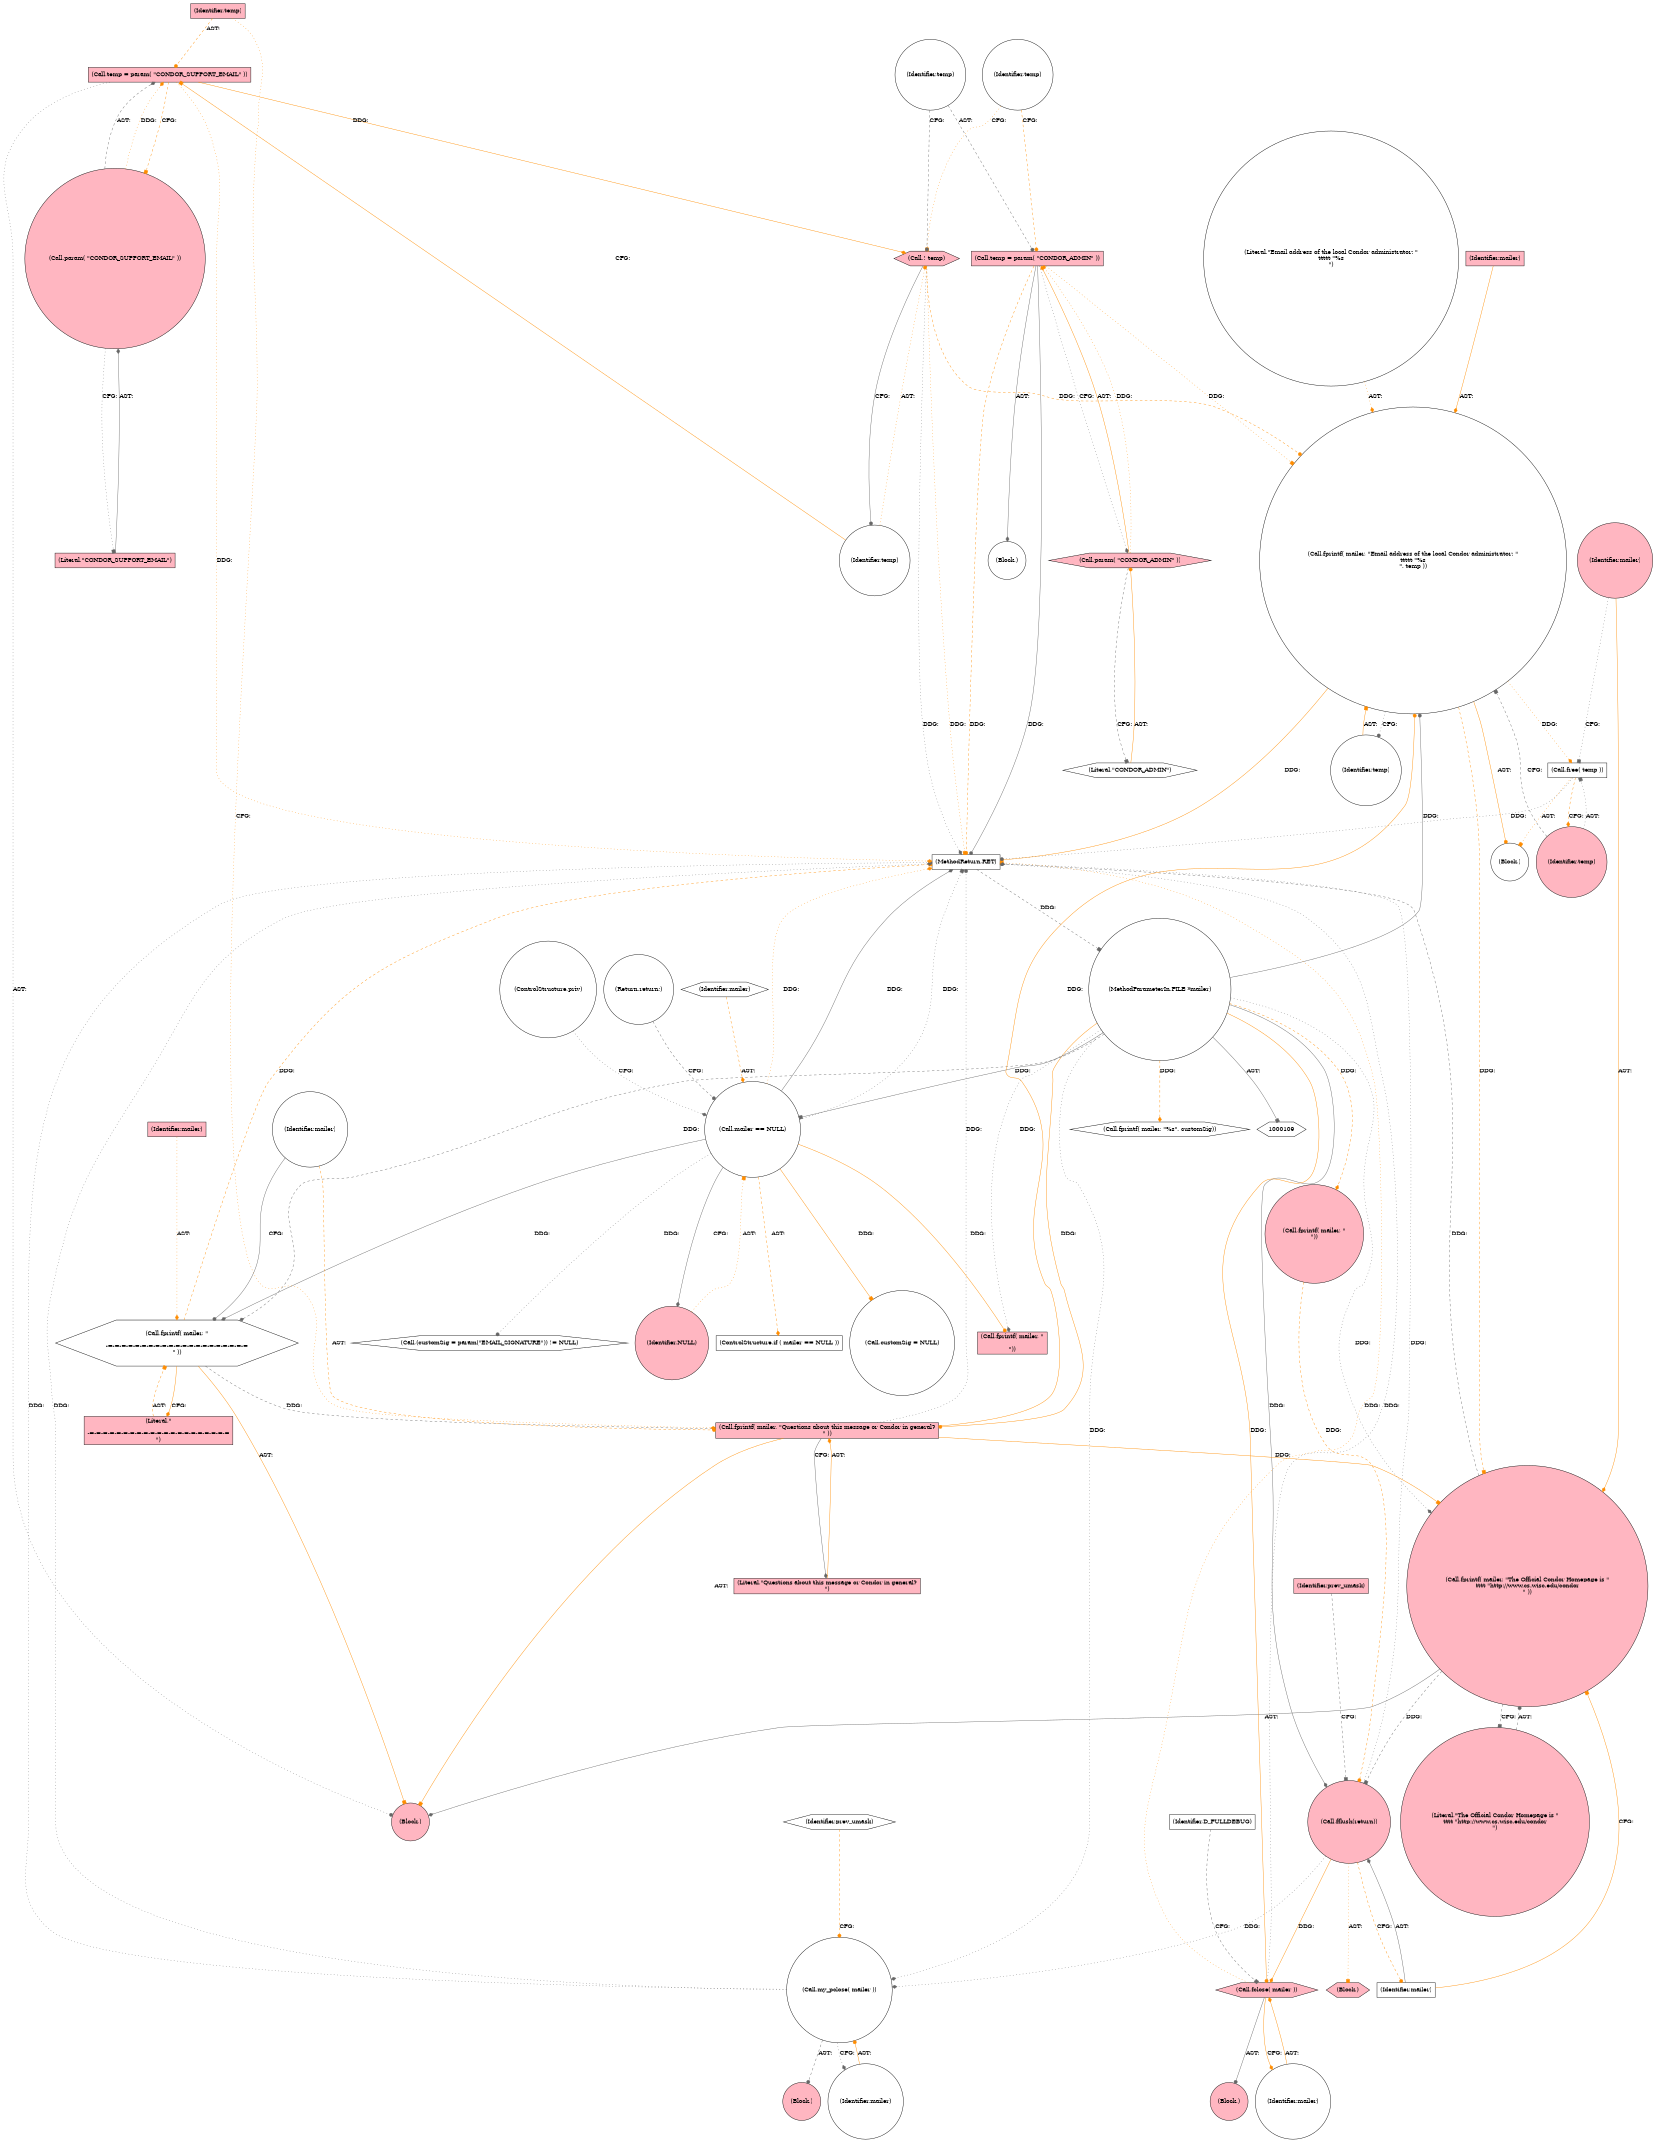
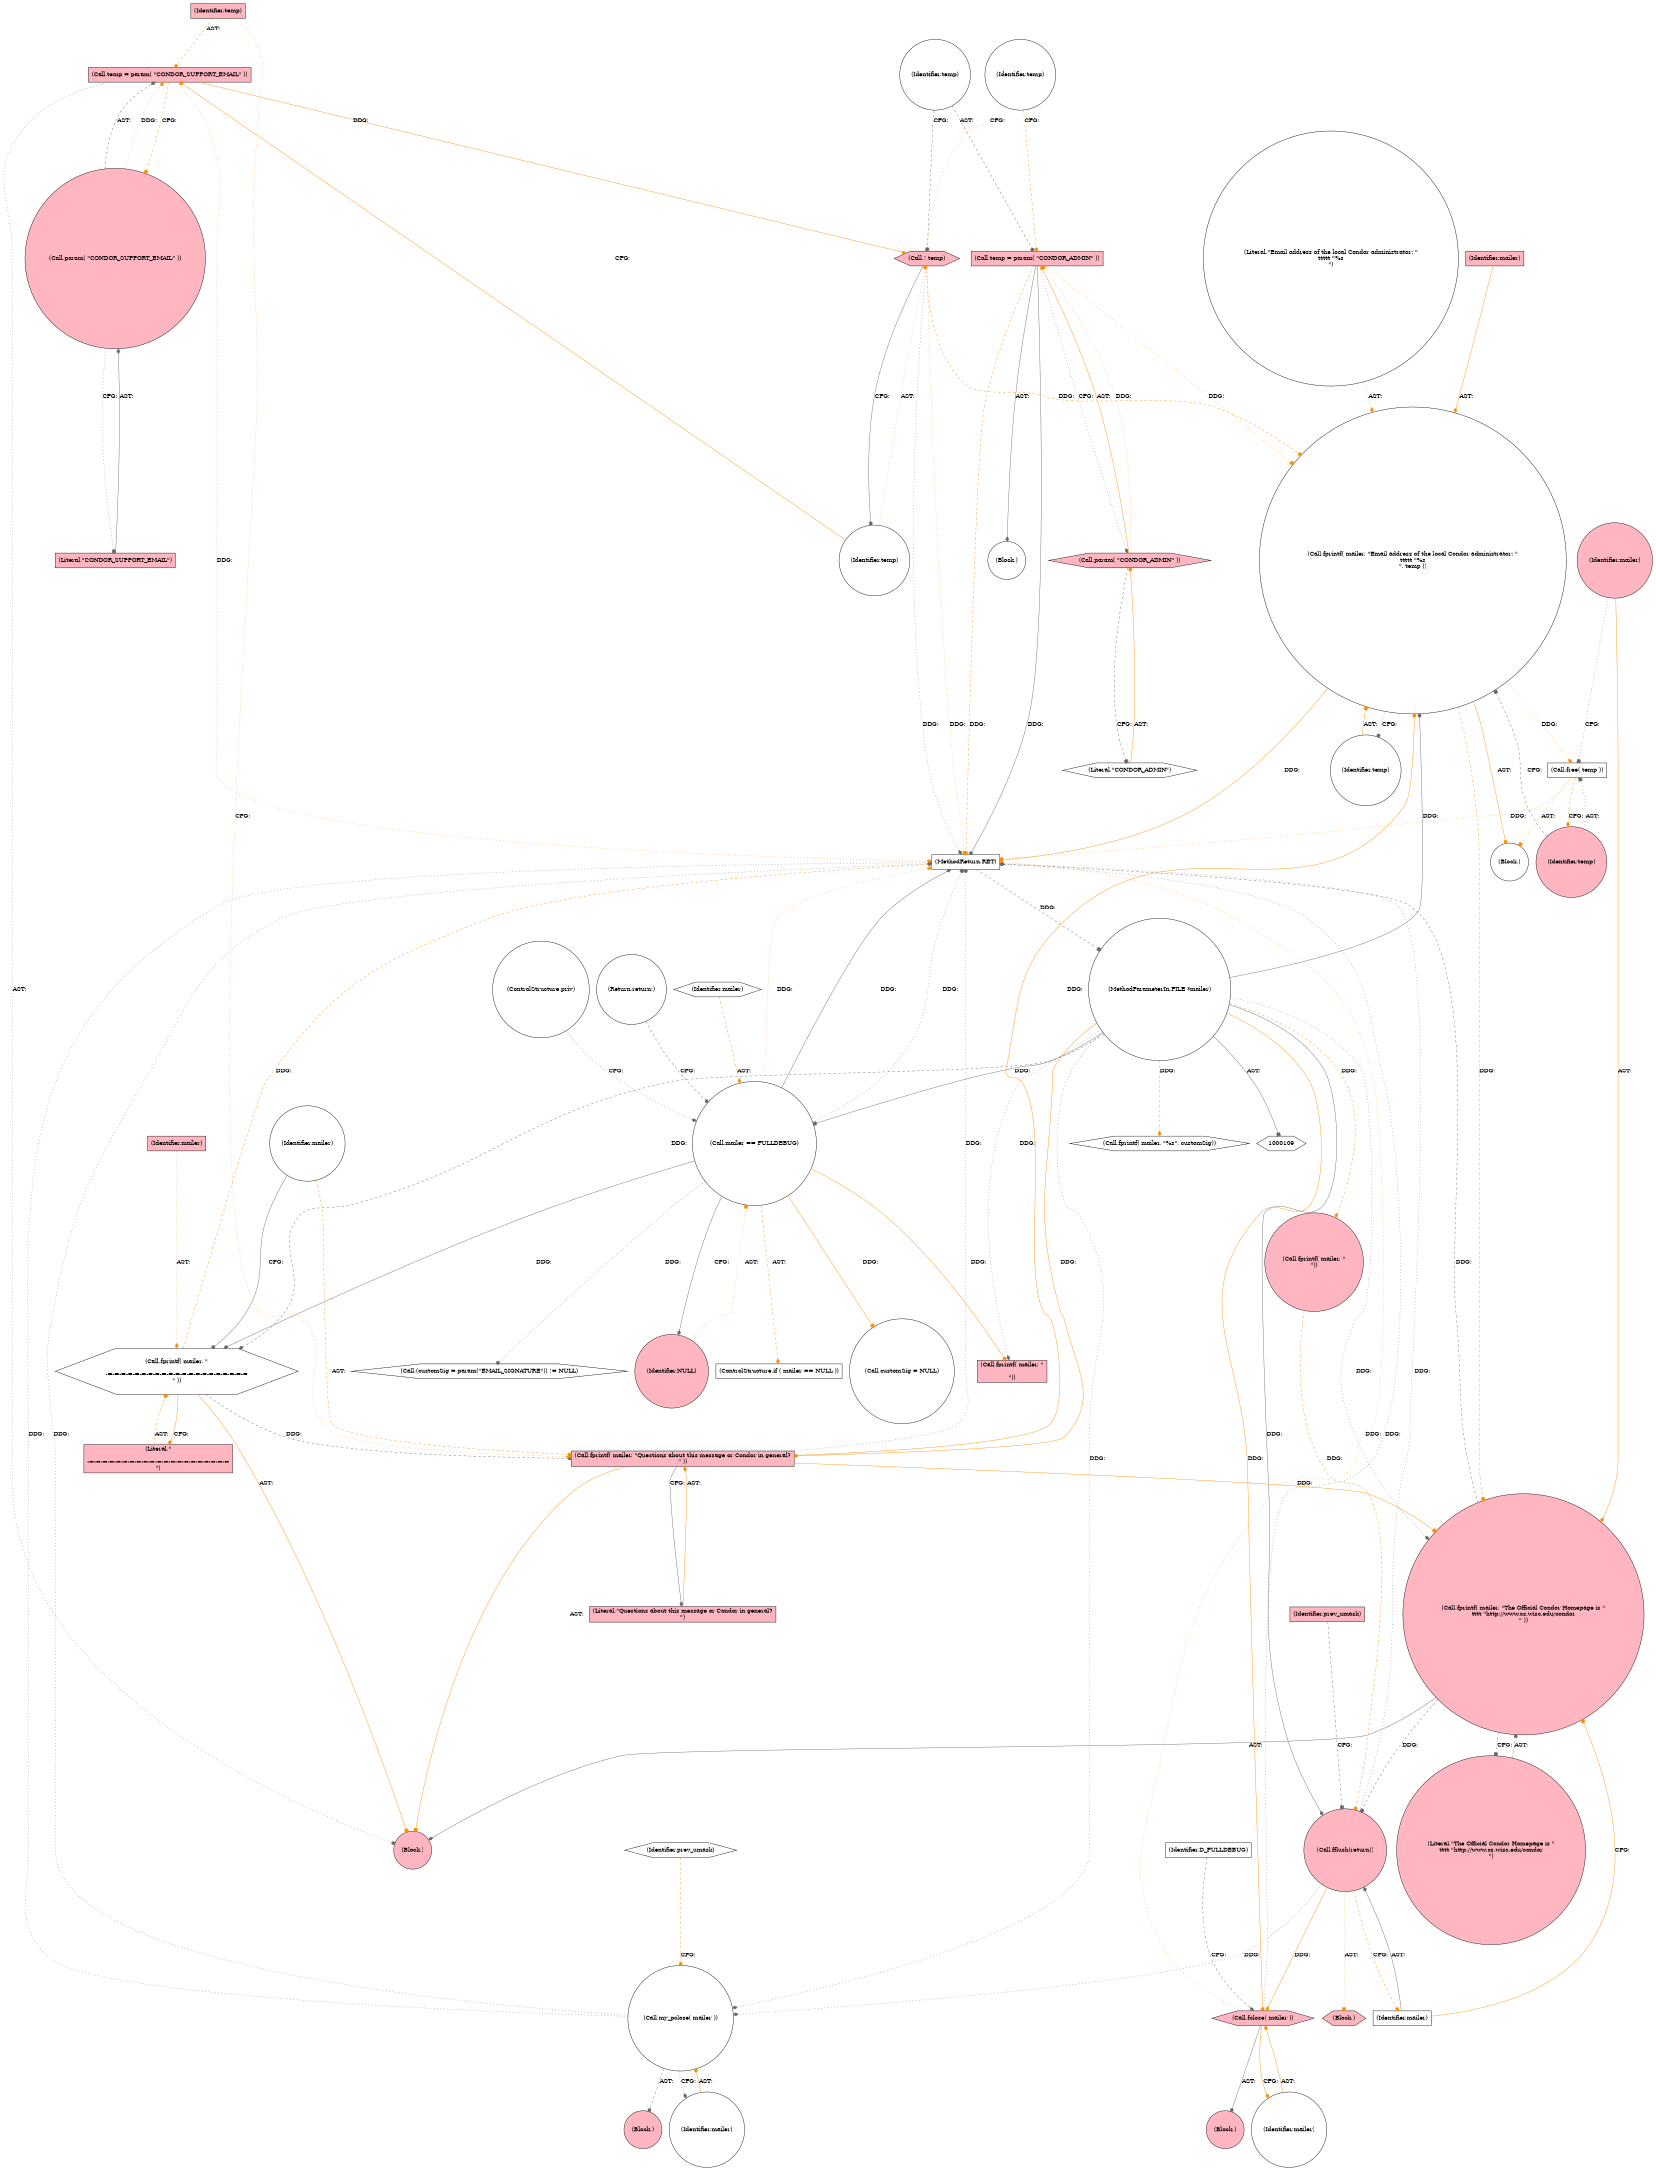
(1294, 835) -> (1294, 835)
(753, 1129) -> (754, 1144)
(1210, 1912) -> (1206, 1940)
